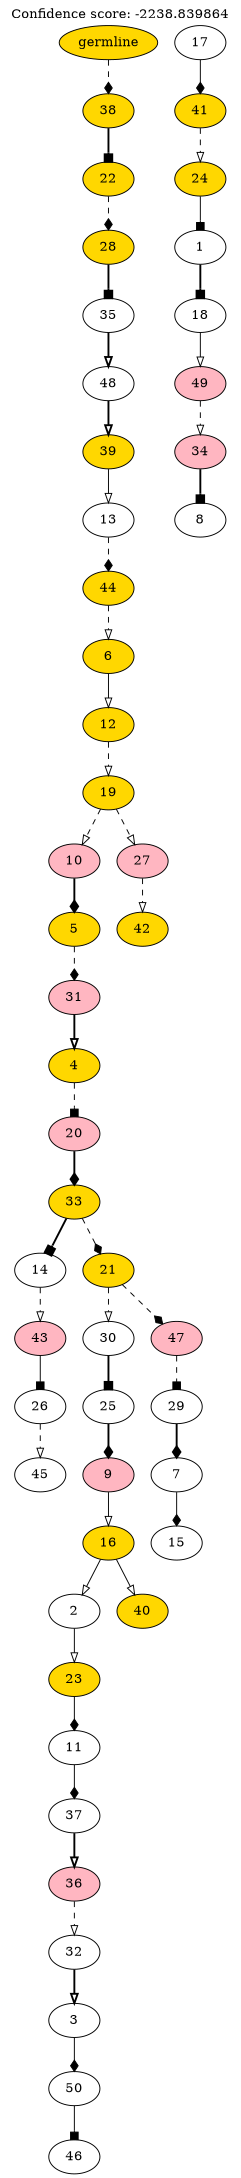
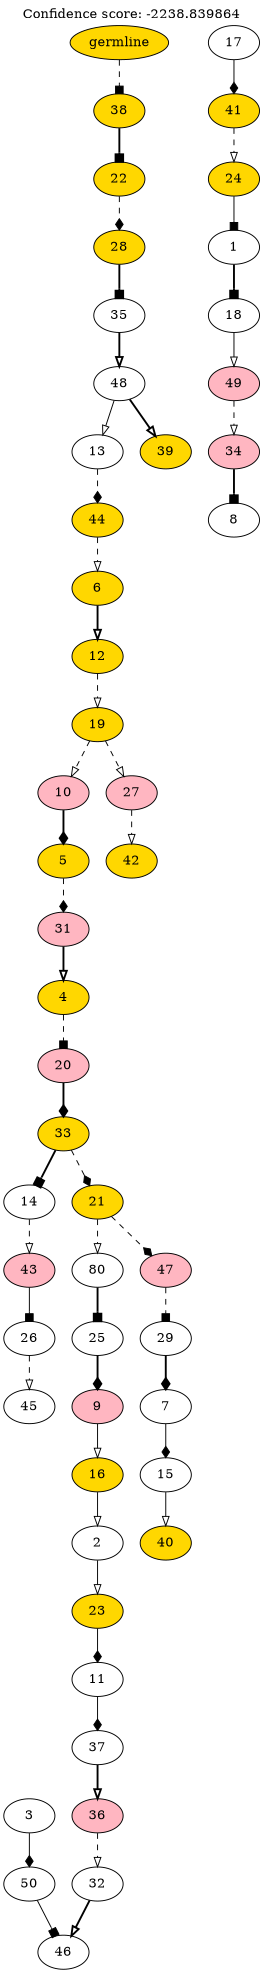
(108, 71) -> (119, 72)
(108, 481) -> (110, 413)
(108, 686) -> (98, 618)
(108, 1338) -> (98, 1270)
(123, 1573) -> (166, 1504)
(74, 1982) -> (83, 1914)
